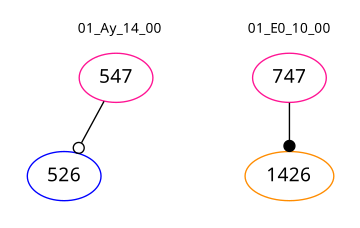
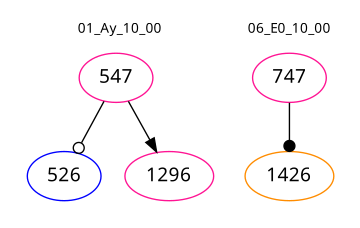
(120, 29) -> (120, 29)
(289, 29) -> (289, 29)
none -> (169, 176)
